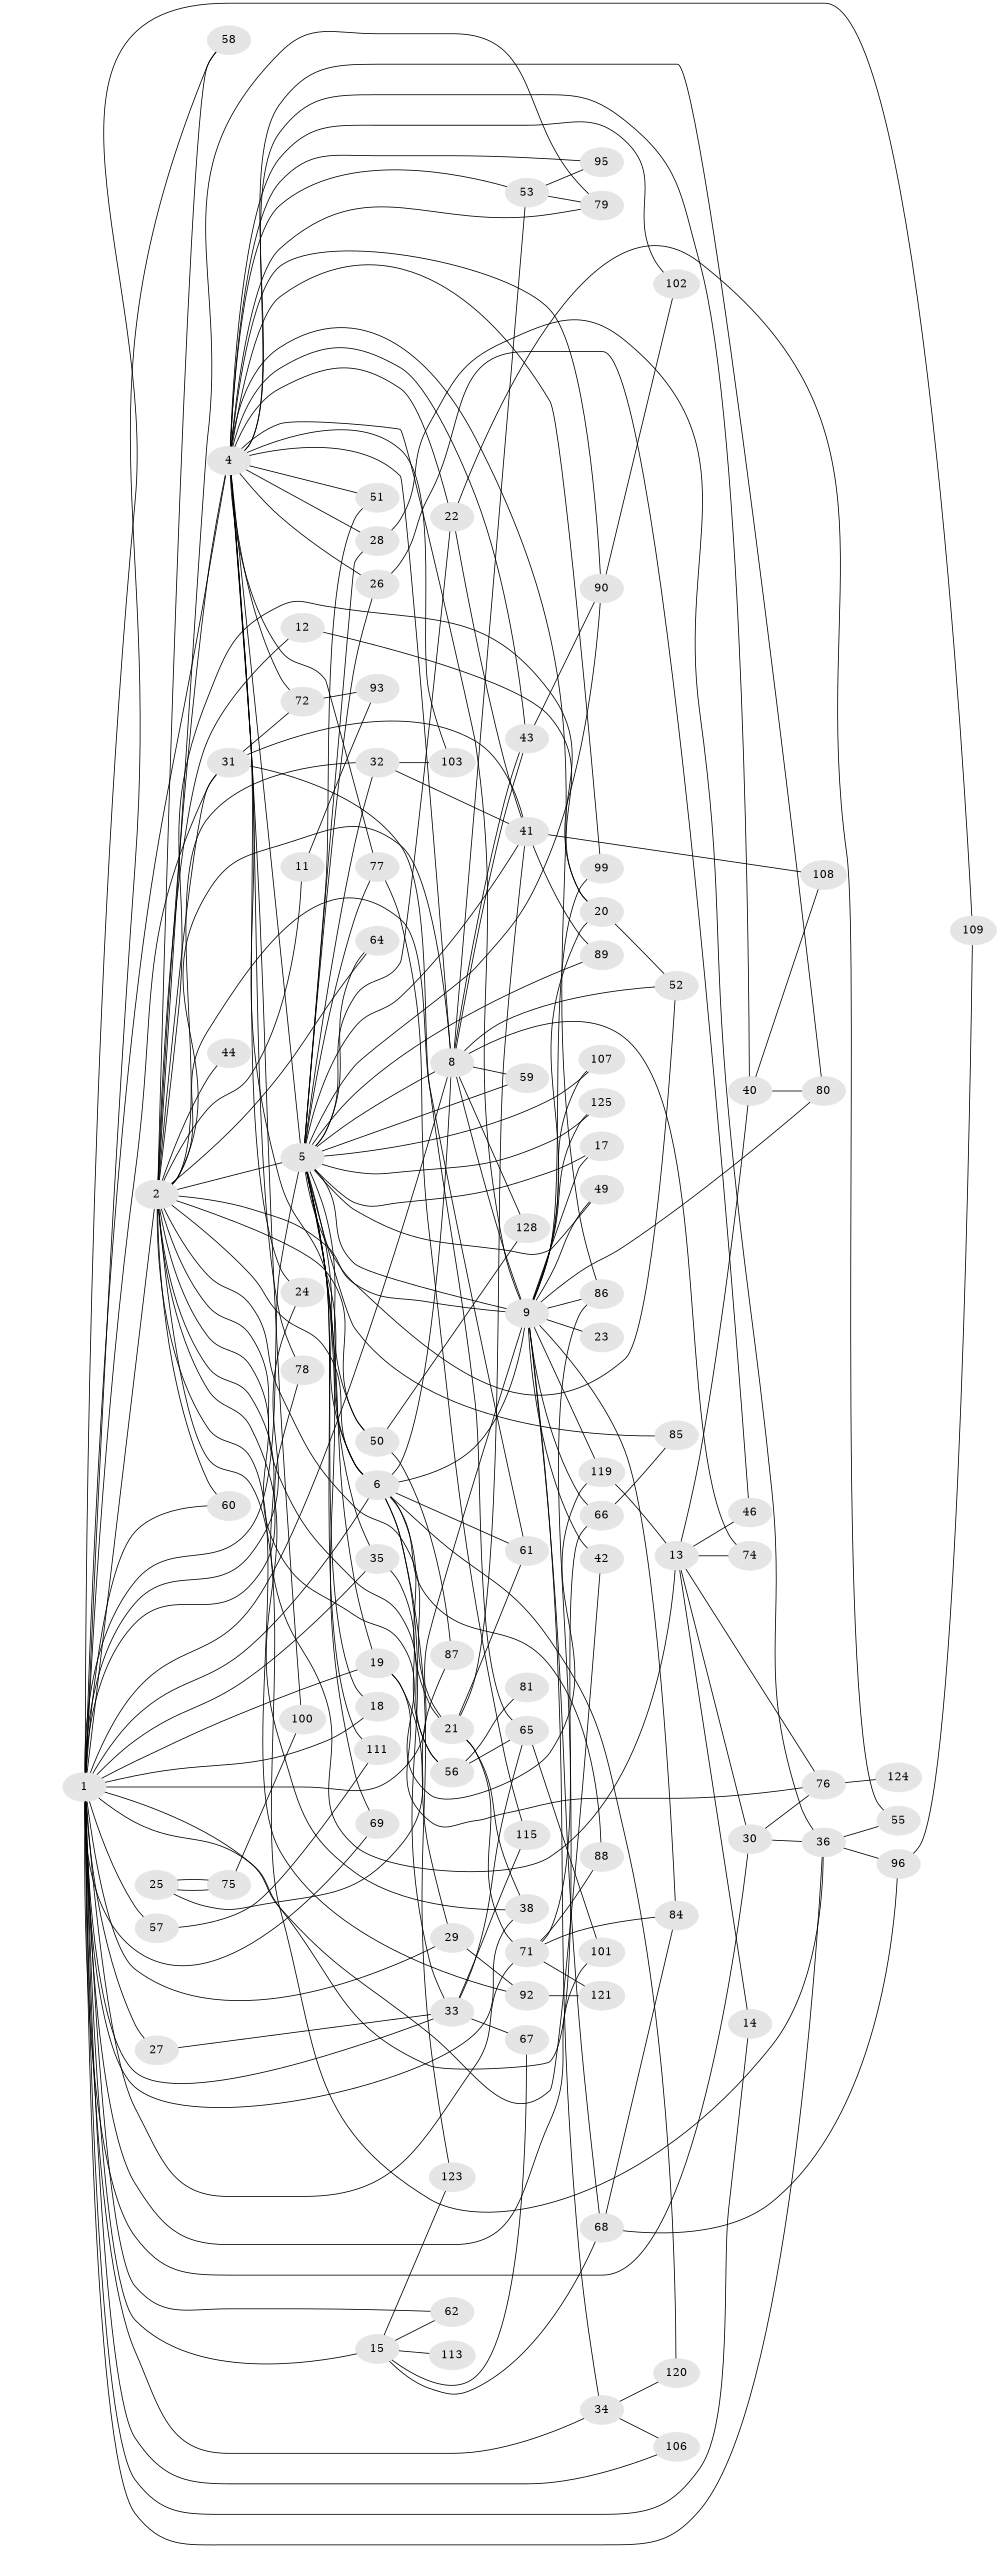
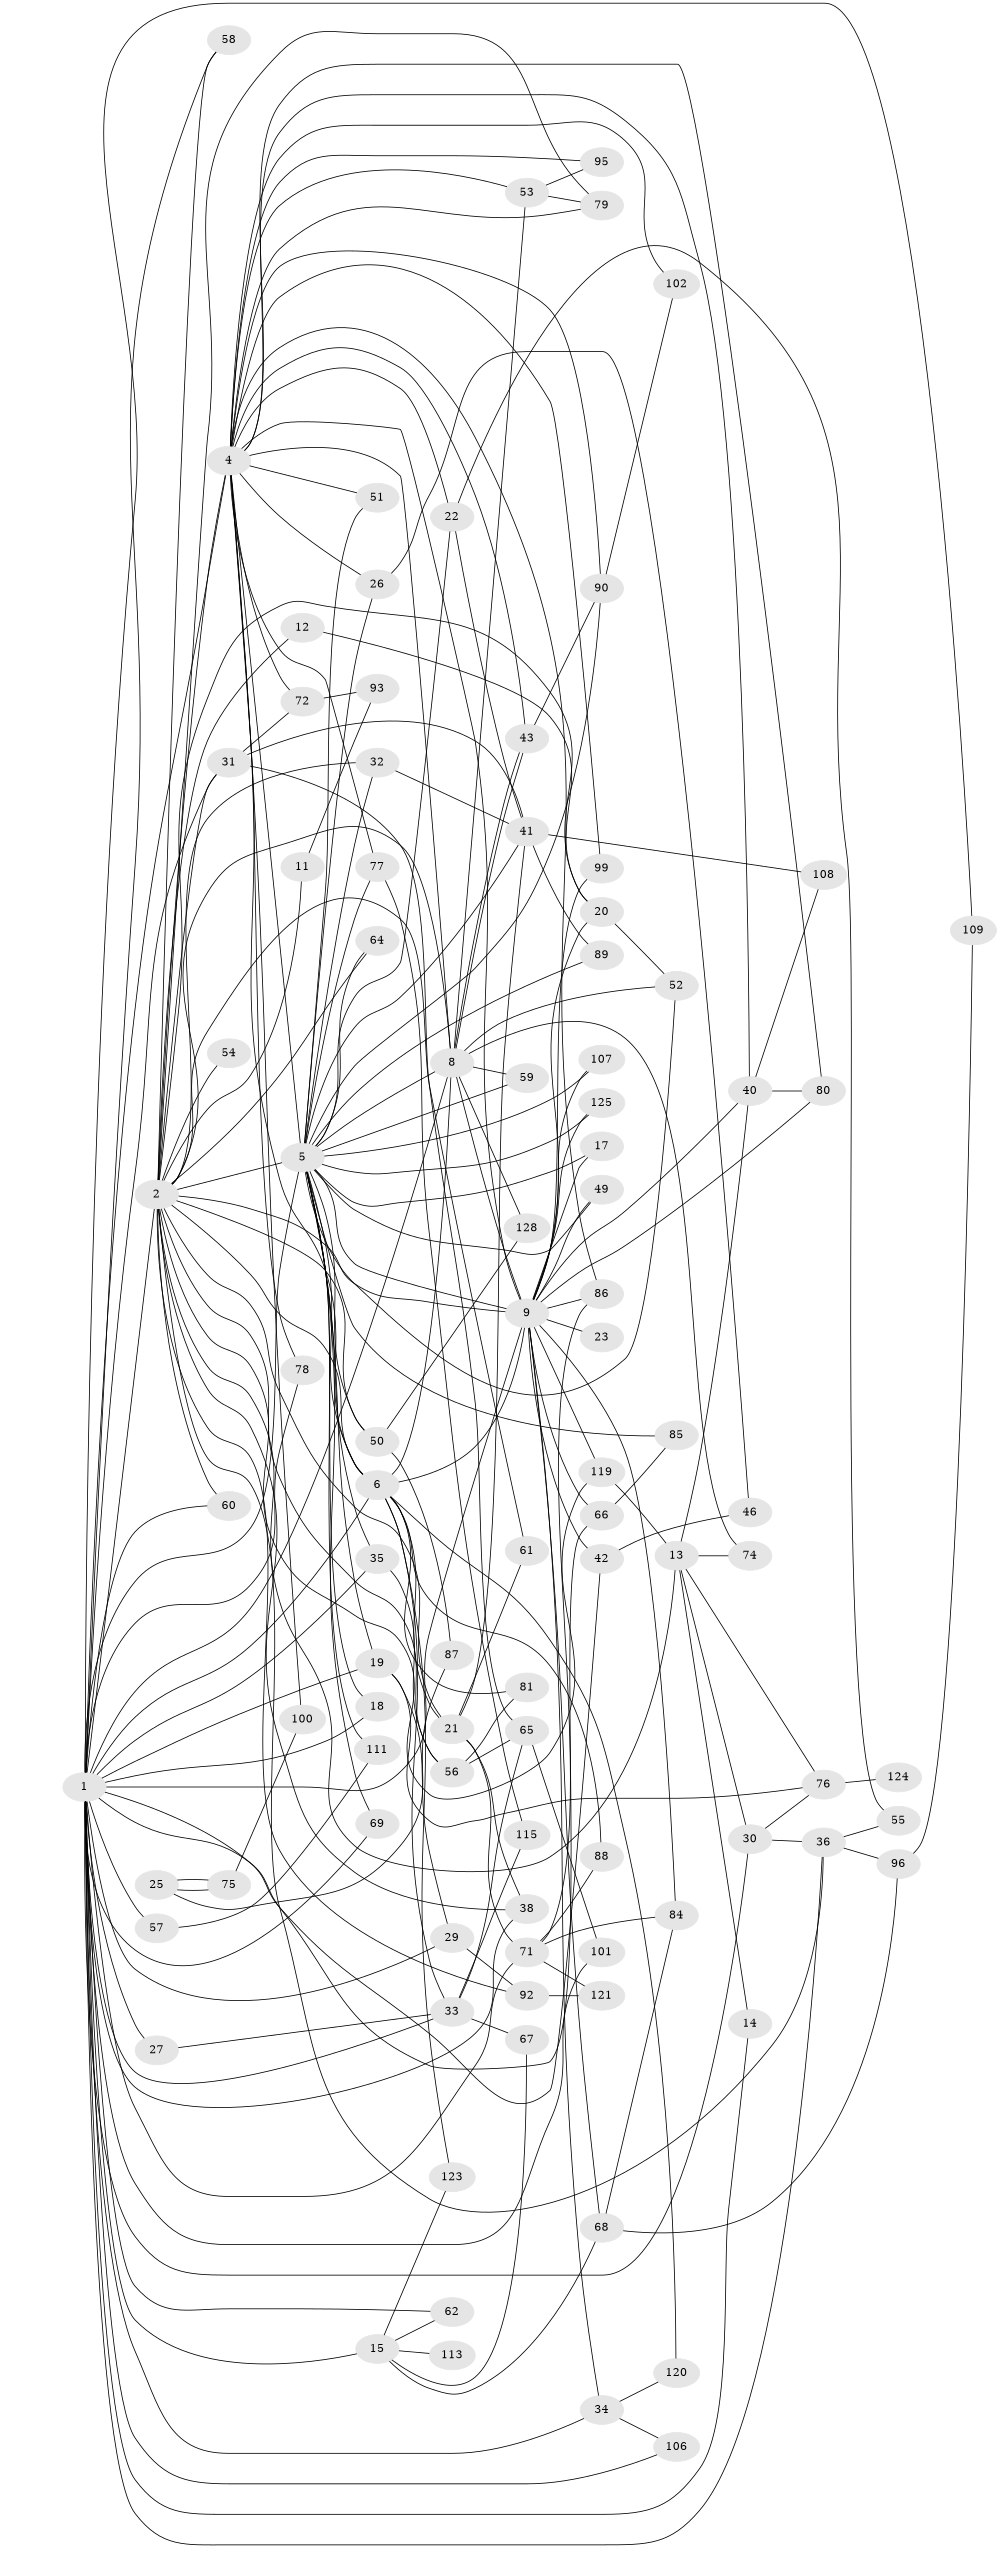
(377, 541) -> none
(452, 763) -> none
(229, 1053) -> (229, 1053)
none -> (636, 1202)
(303, 1292) -> none
(452, 1518) -> (434, 1680)
(714, 1534) -> (672, 1528)
